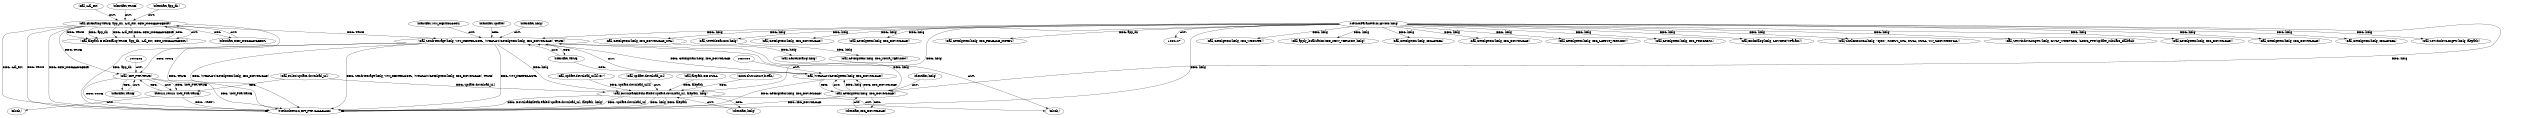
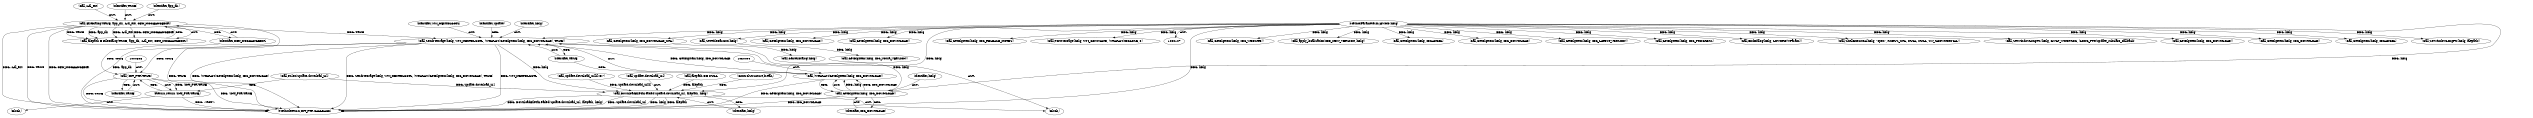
(1129, 33) -> (1129, 33)
none -> (1095, 41)
(70, 56) -> (148, 47)
